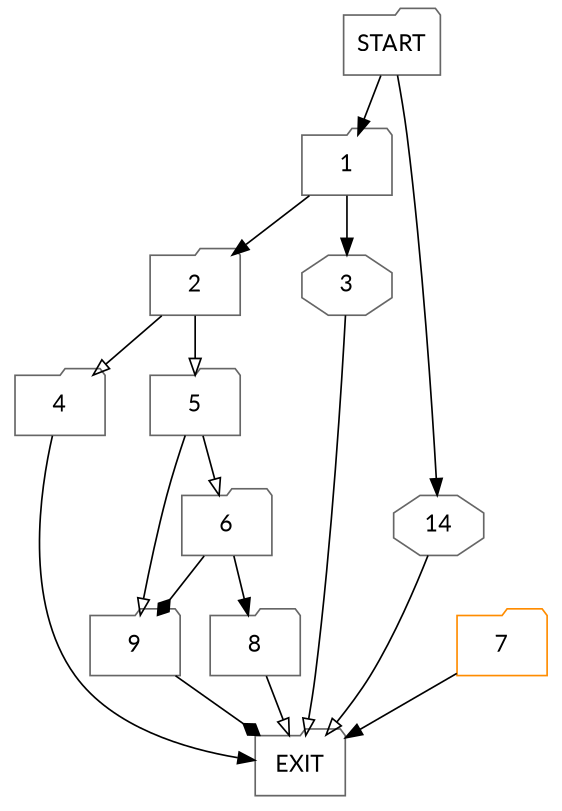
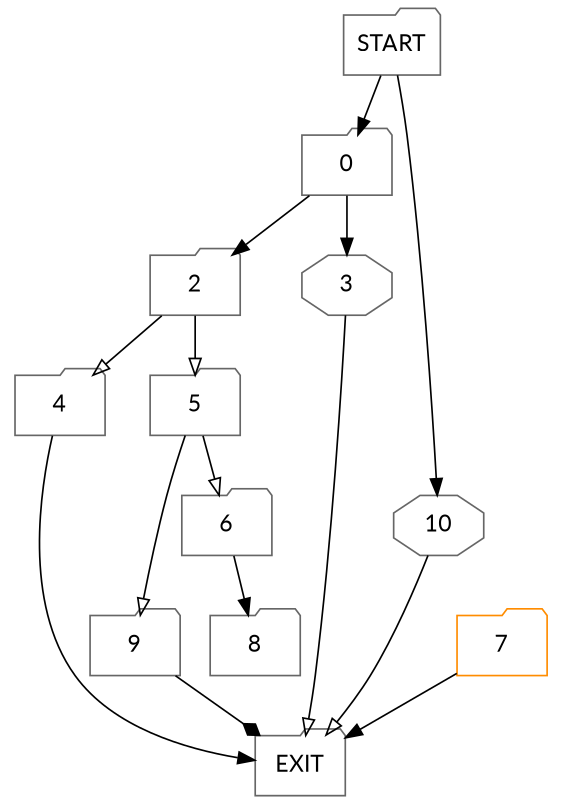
(347, 165) -> (347, 165)
(439, 525) -> (439, 525)
(187, 578) -> none
(275, 698) -> none
